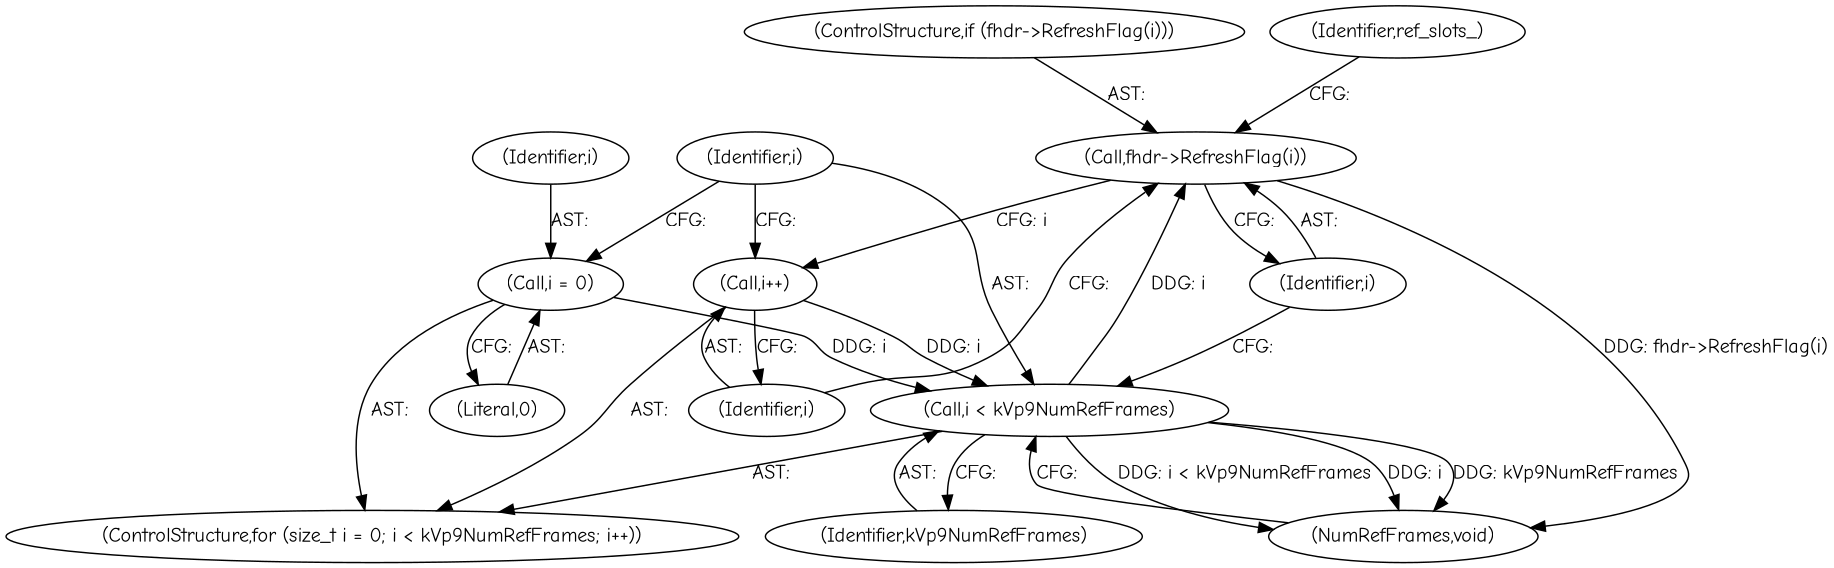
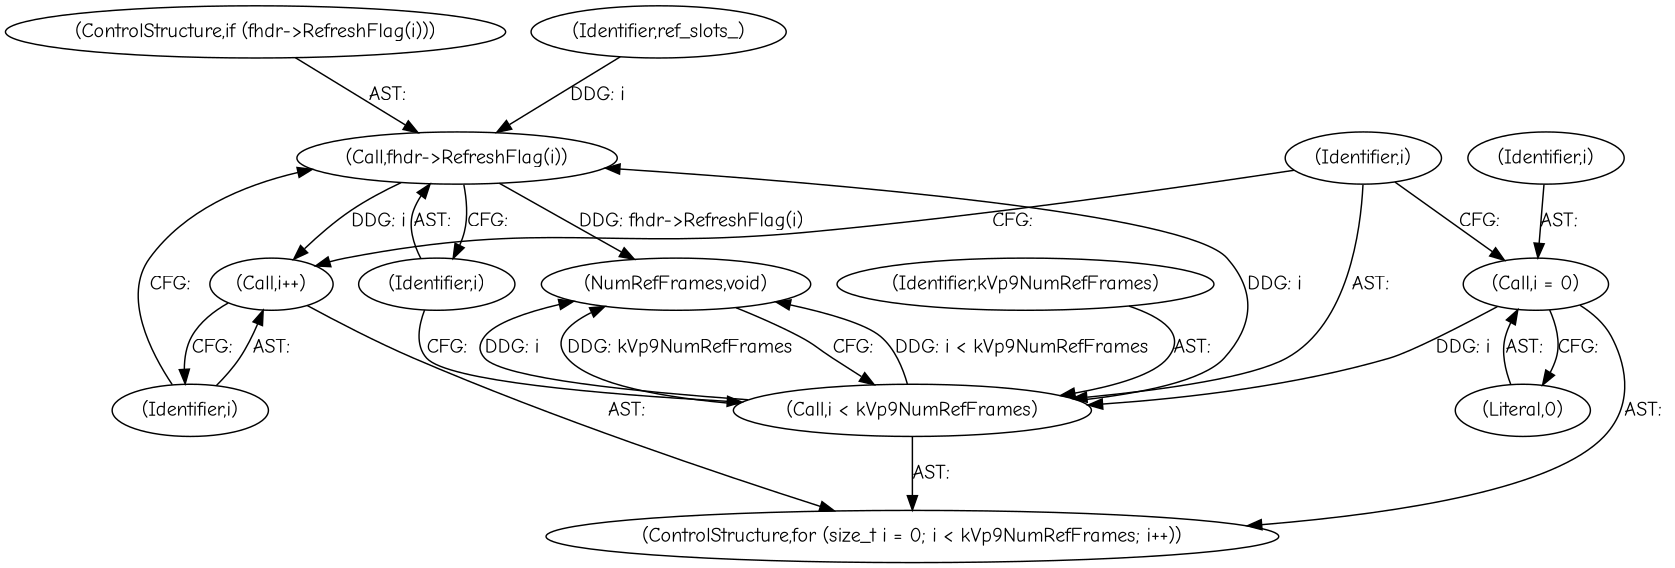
(1333, 95) -> (598, 95)
(1022, 221) -> (379, 221)
(891, 335) -> none
(957, 460) -> none
